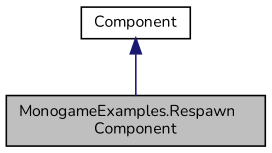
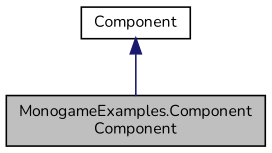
(136, 121) -> (136, 121)
